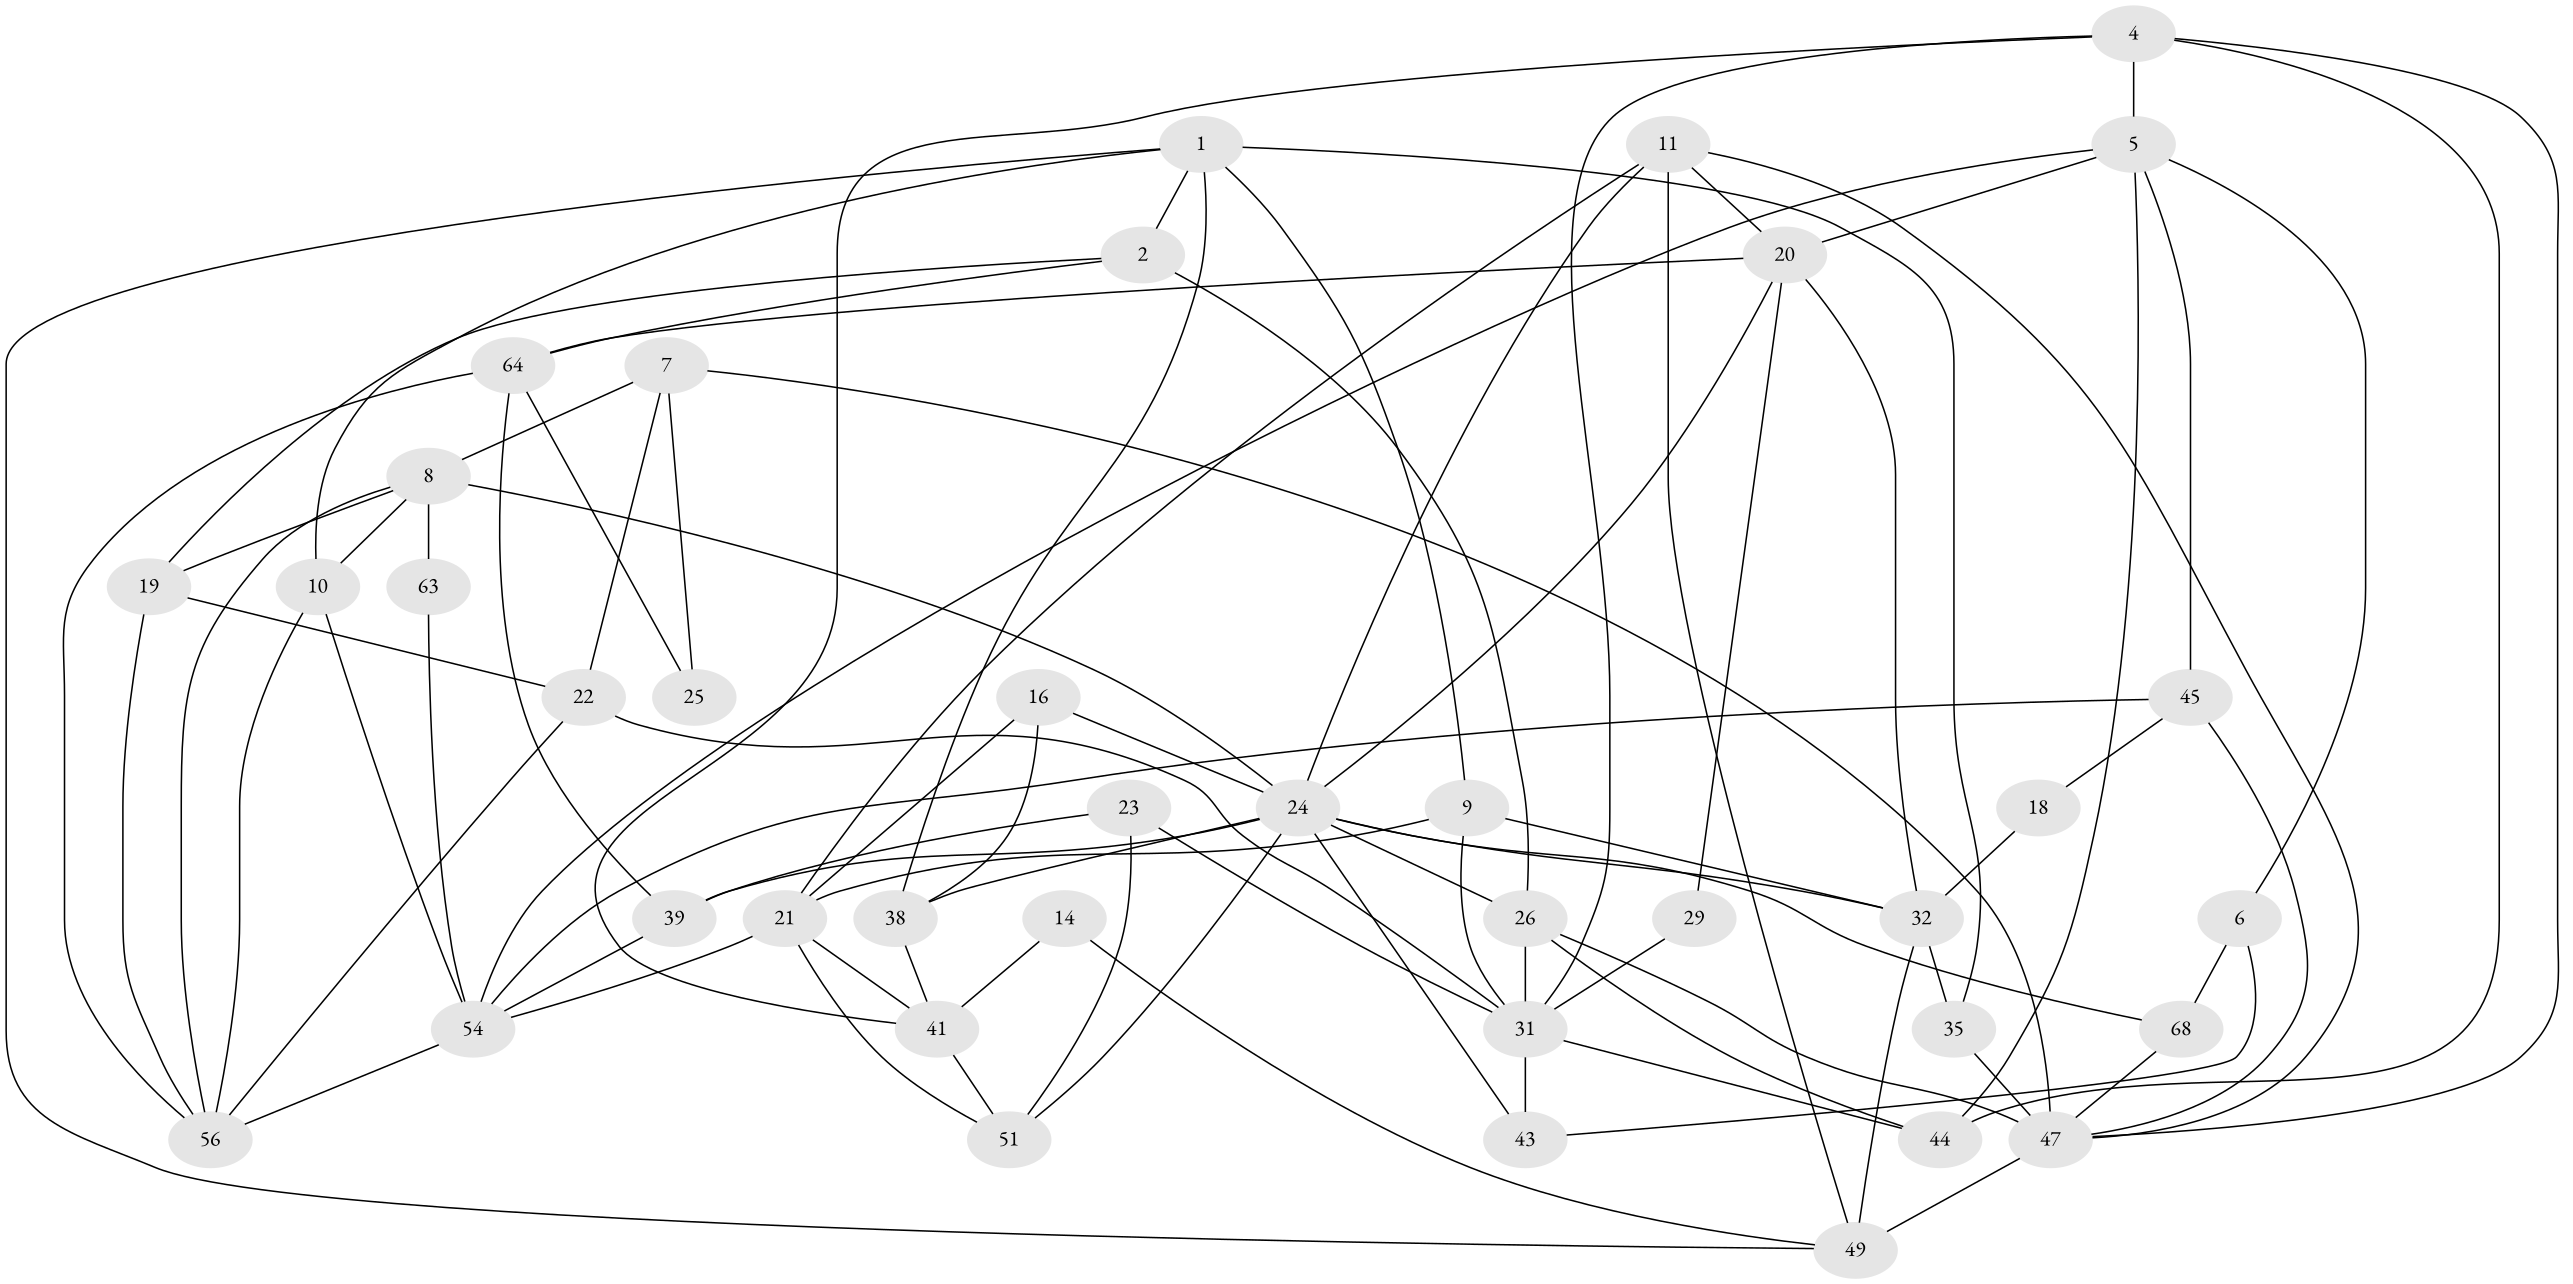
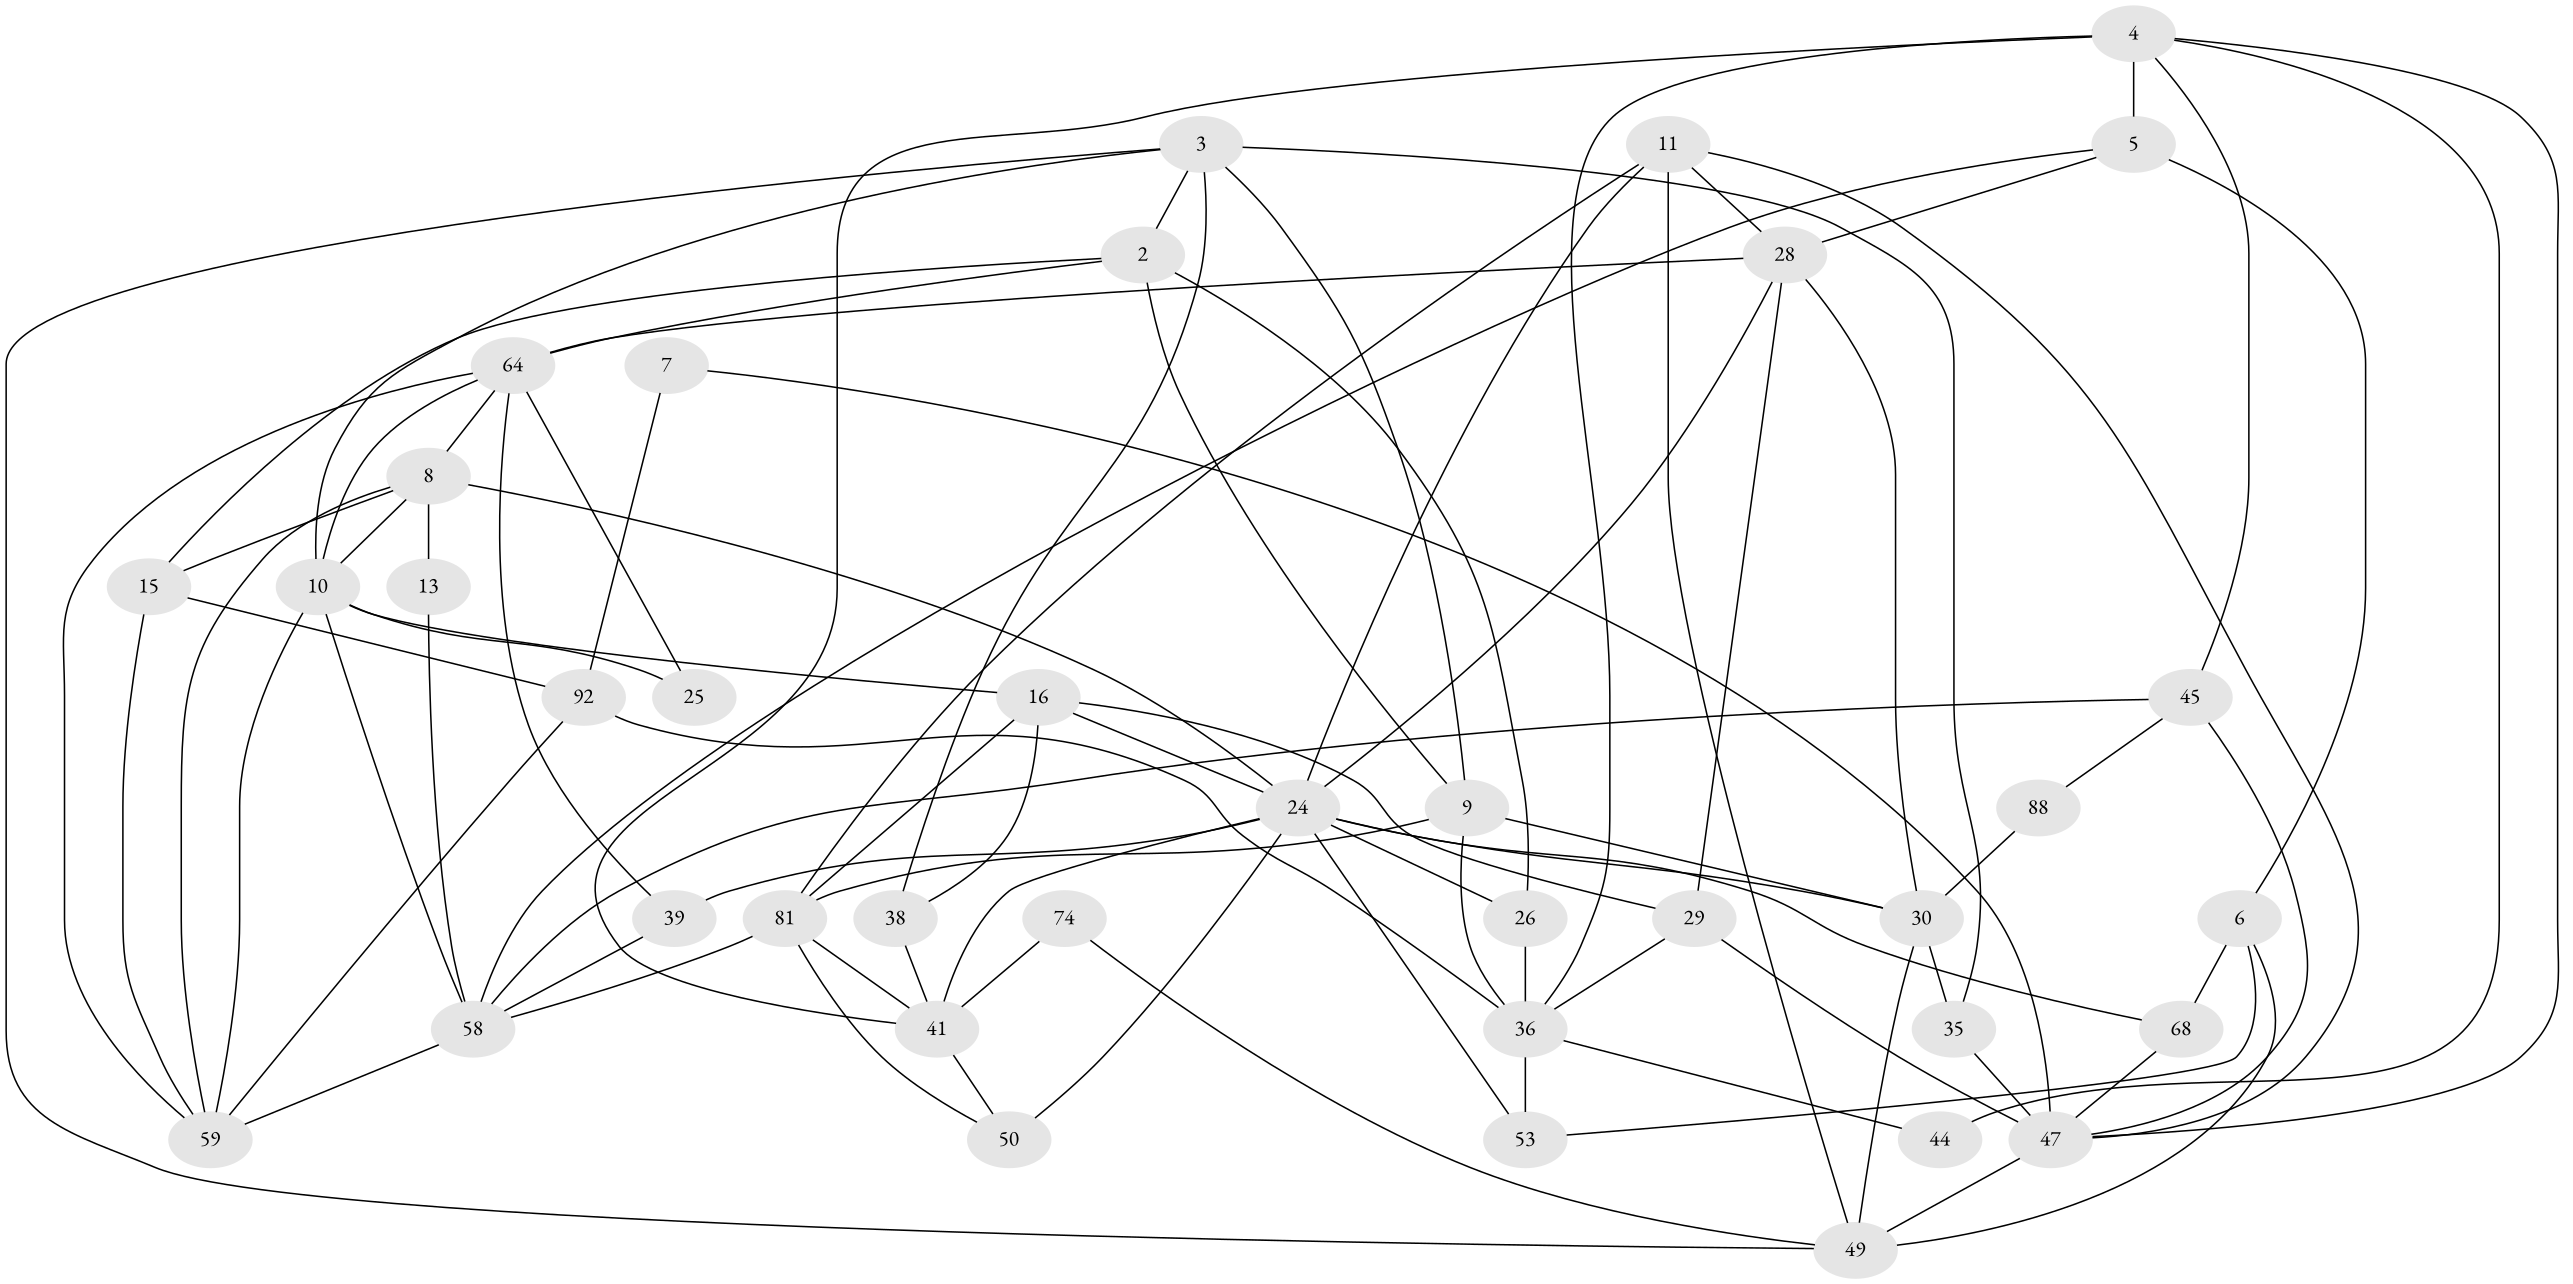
(1201, 144) -> (1201, 144)
(1785, 255) -> (1785, 255)
(556, 417) -> (471, 421)
(2190, 417) -> (2249, 355)
none -> (375, 447)
(679, 518) -> (506, 642)
none -> (1268, 549)
(149, 587) -> (149, 587)
(429, 587) -> (429, 587)
none -> (655, 659)
(2121, 662) -> none
(584, 697) -> (584, 697)
none -> (1373, 795)
(1129, 808) -> none
(2038, 808) -> (2038, 808)
(1060, 865) -> (1070, 868)
(785, 919) -> (785, 919)
(1065, 919) -> (1065, 919)
(1922, 919) -> (1922, 919)
(473, 1029) -> (473, 1029)
(1525, 1029) -> (1525, 1029)
(1782, 1045) -> (1866, 1037)
(1719, 1050) -> none
(210, 1140) -> (210, 1140)
(1009, 1140) -> (1009, 1140)
(1525, 1140) -> (1525, 1140)
none -> (2157, 1165)
